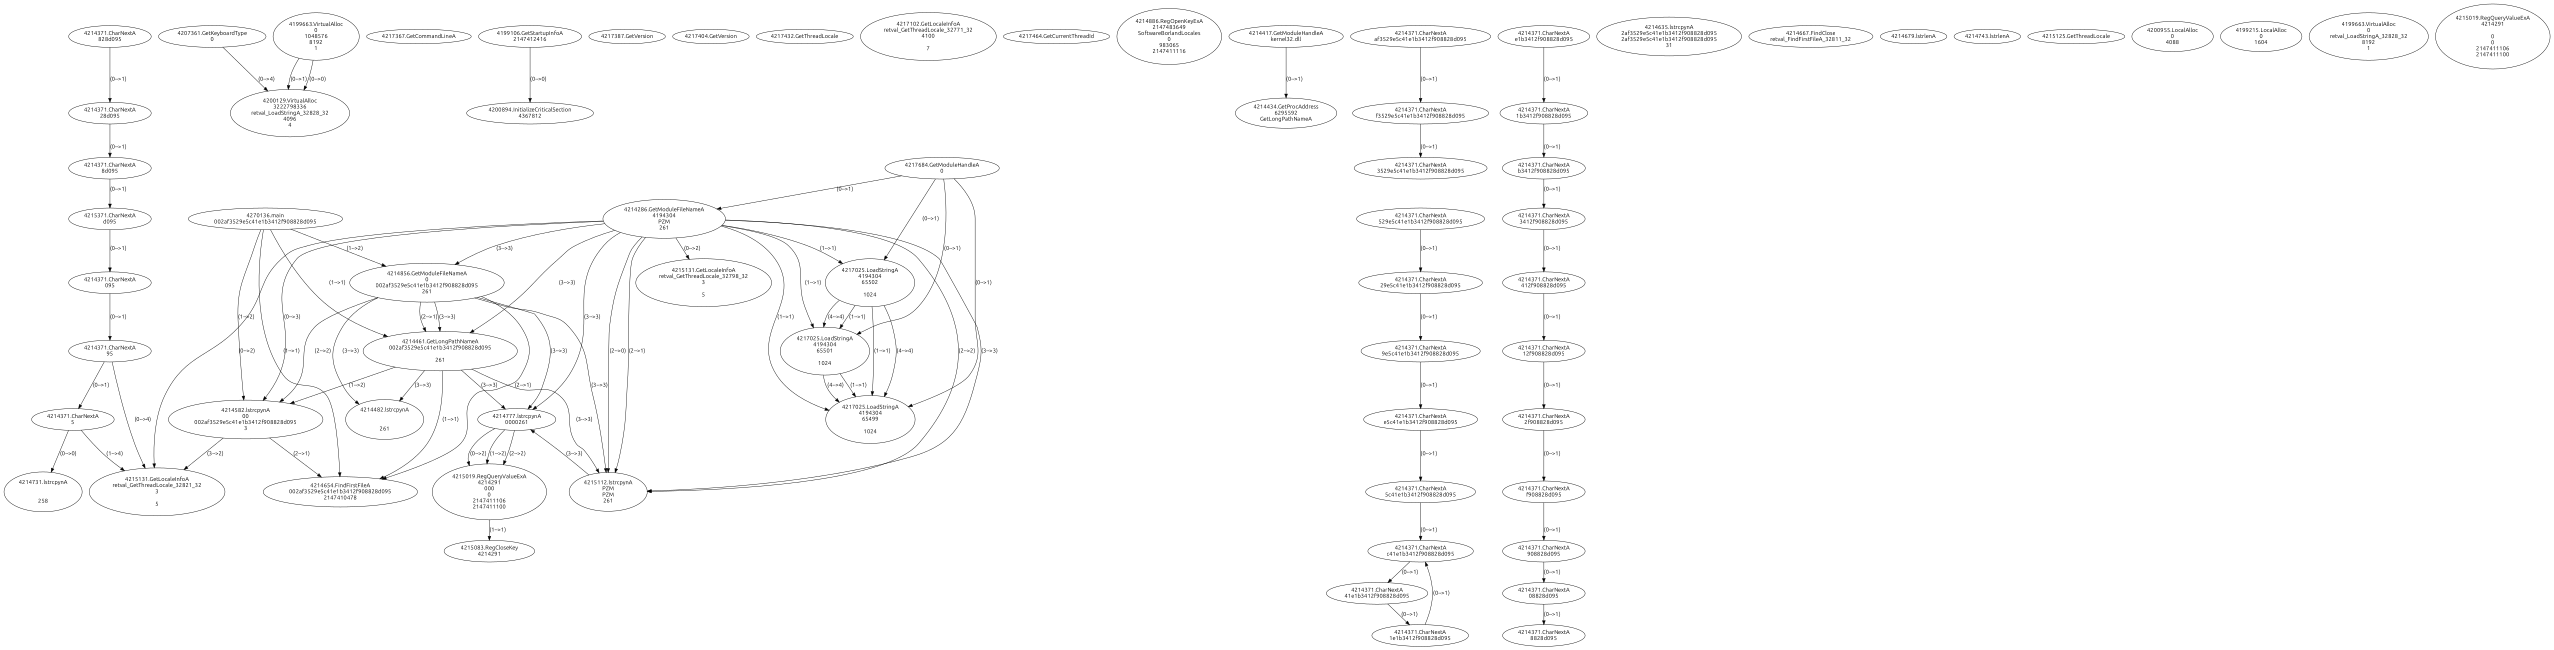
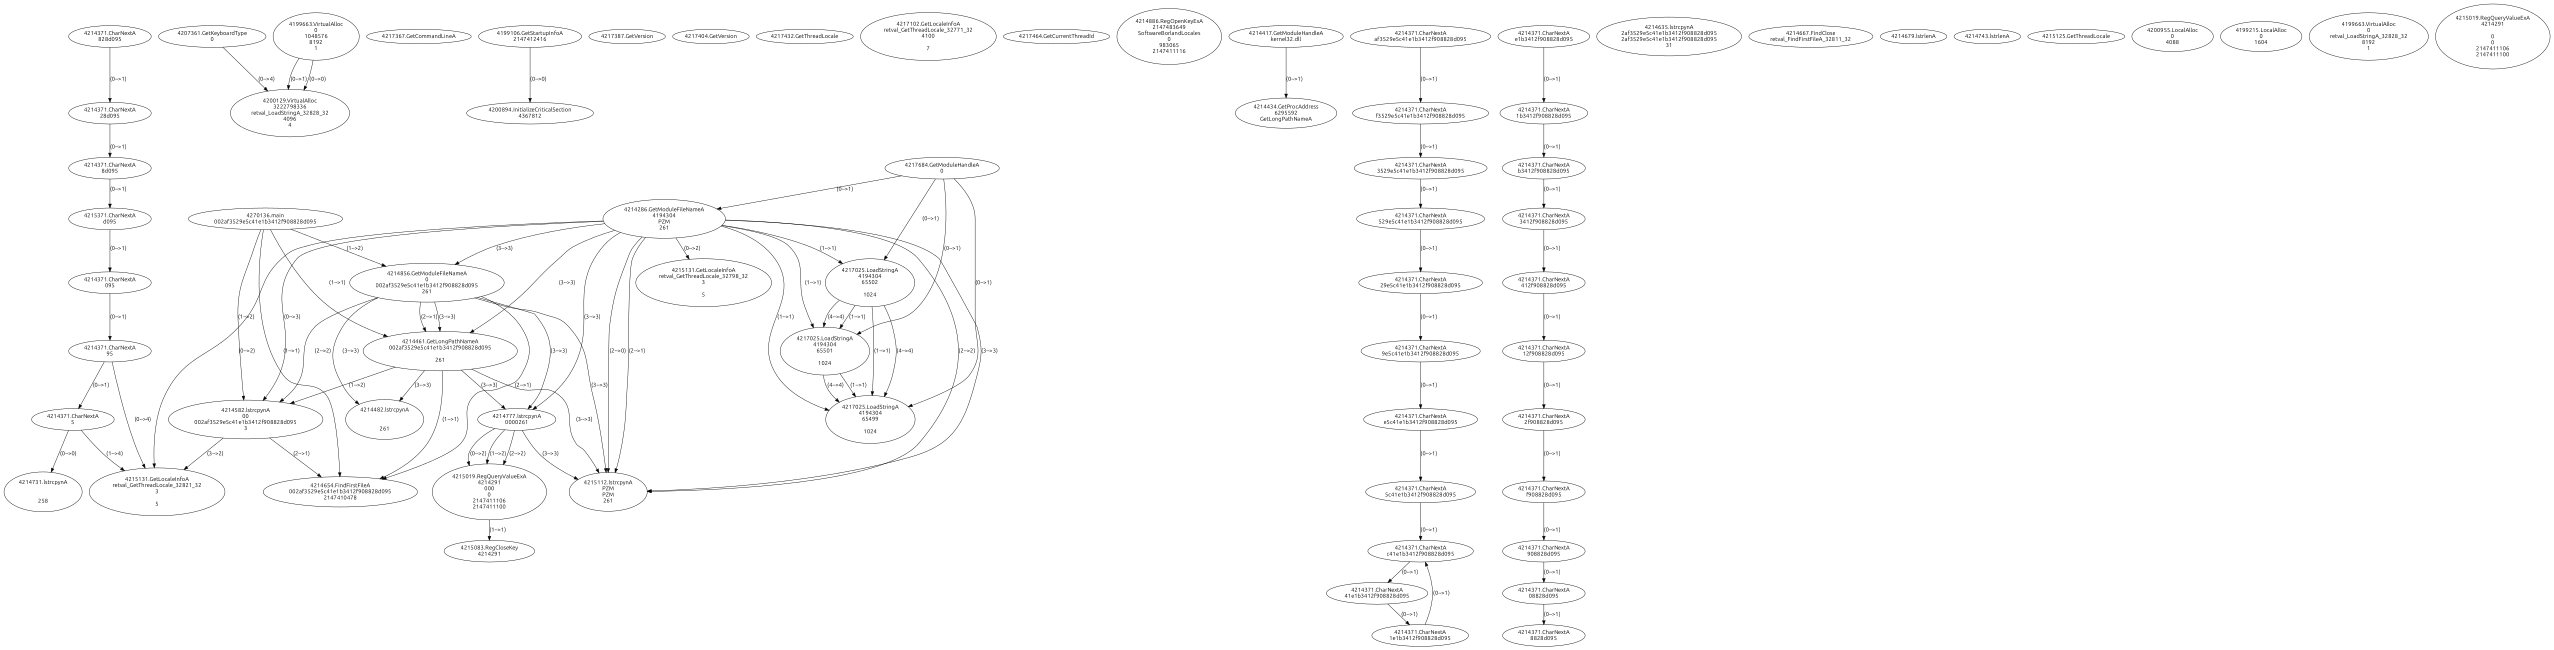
none -> (1421, 191)
(562, 453) -> (544, 458)
